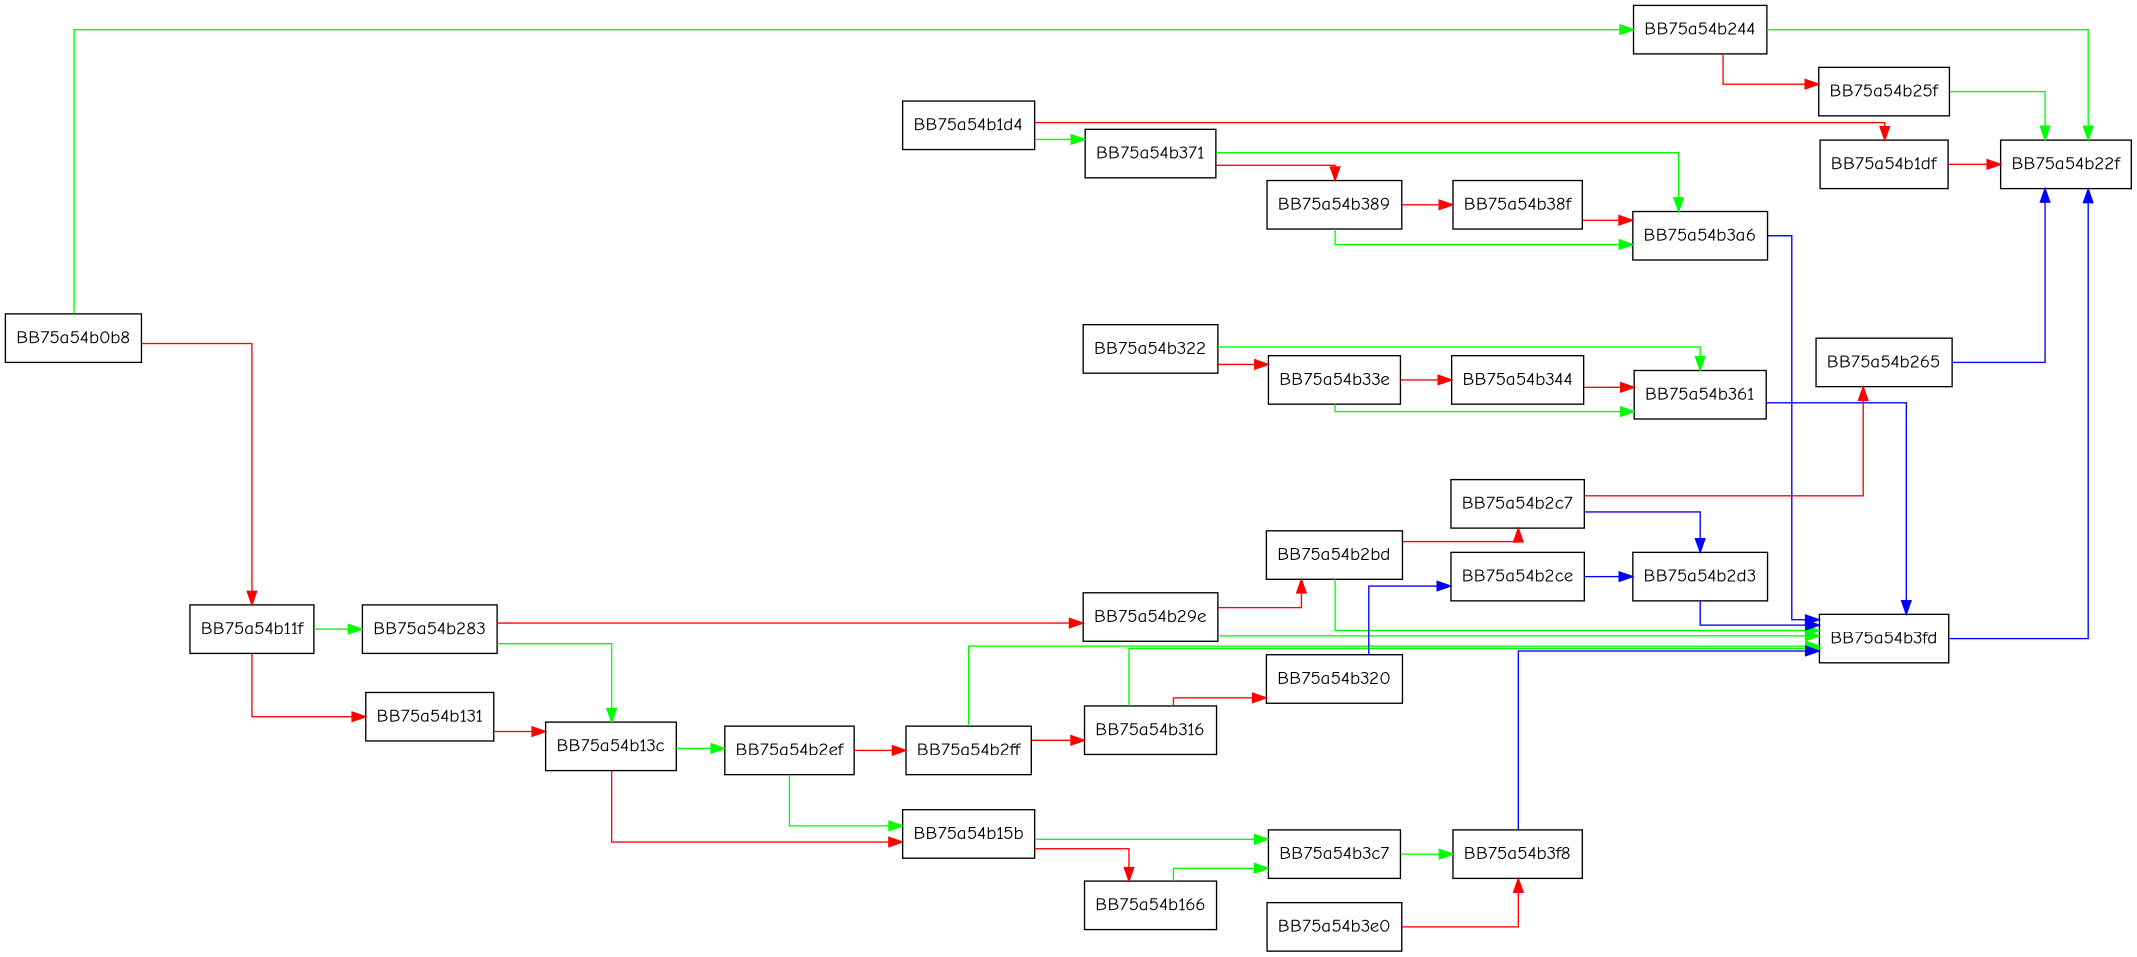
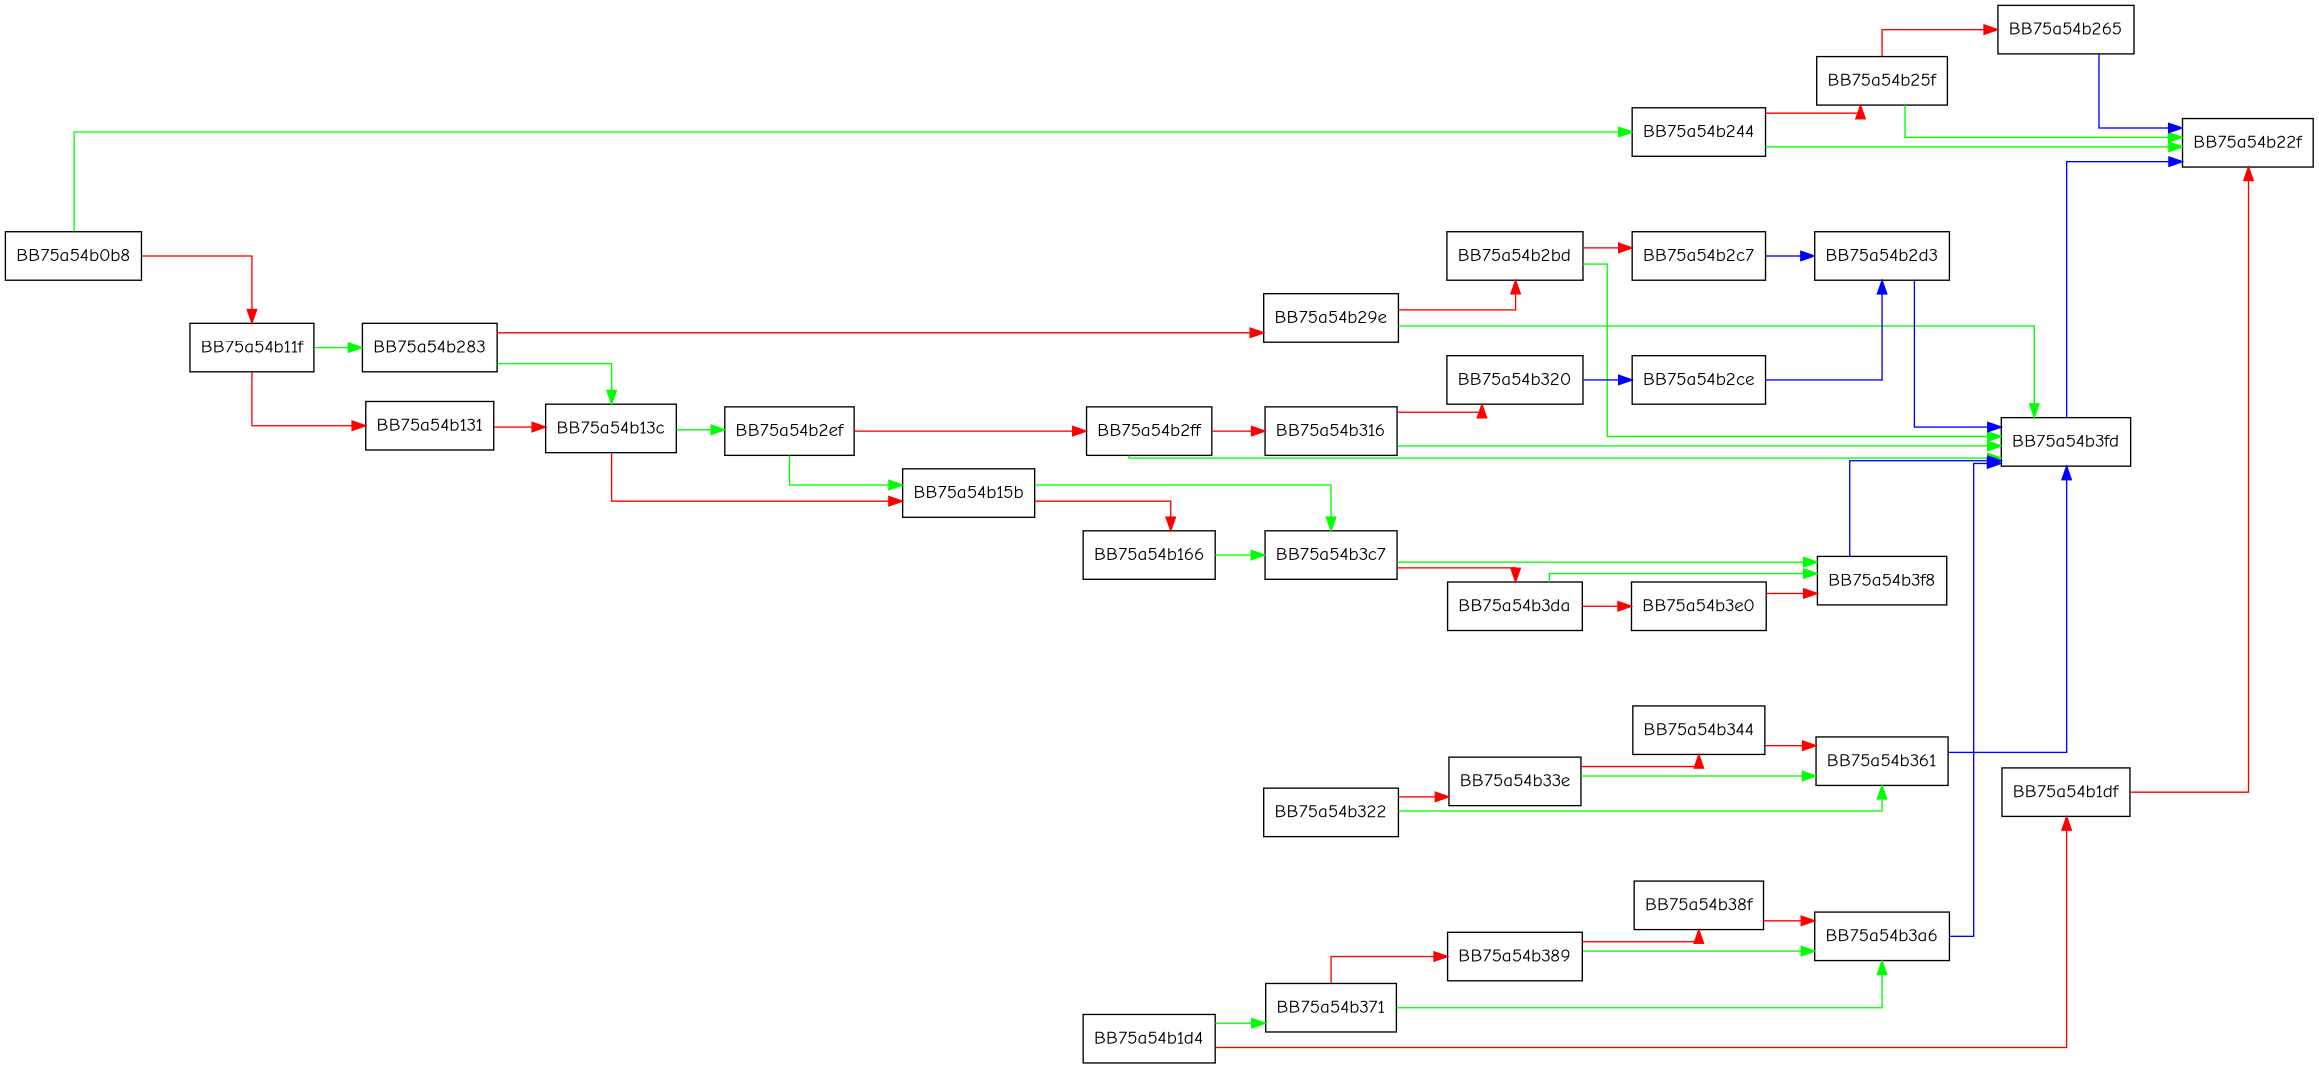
(1772, 496) -> (1920, 30)
none -> (1515, 606)
